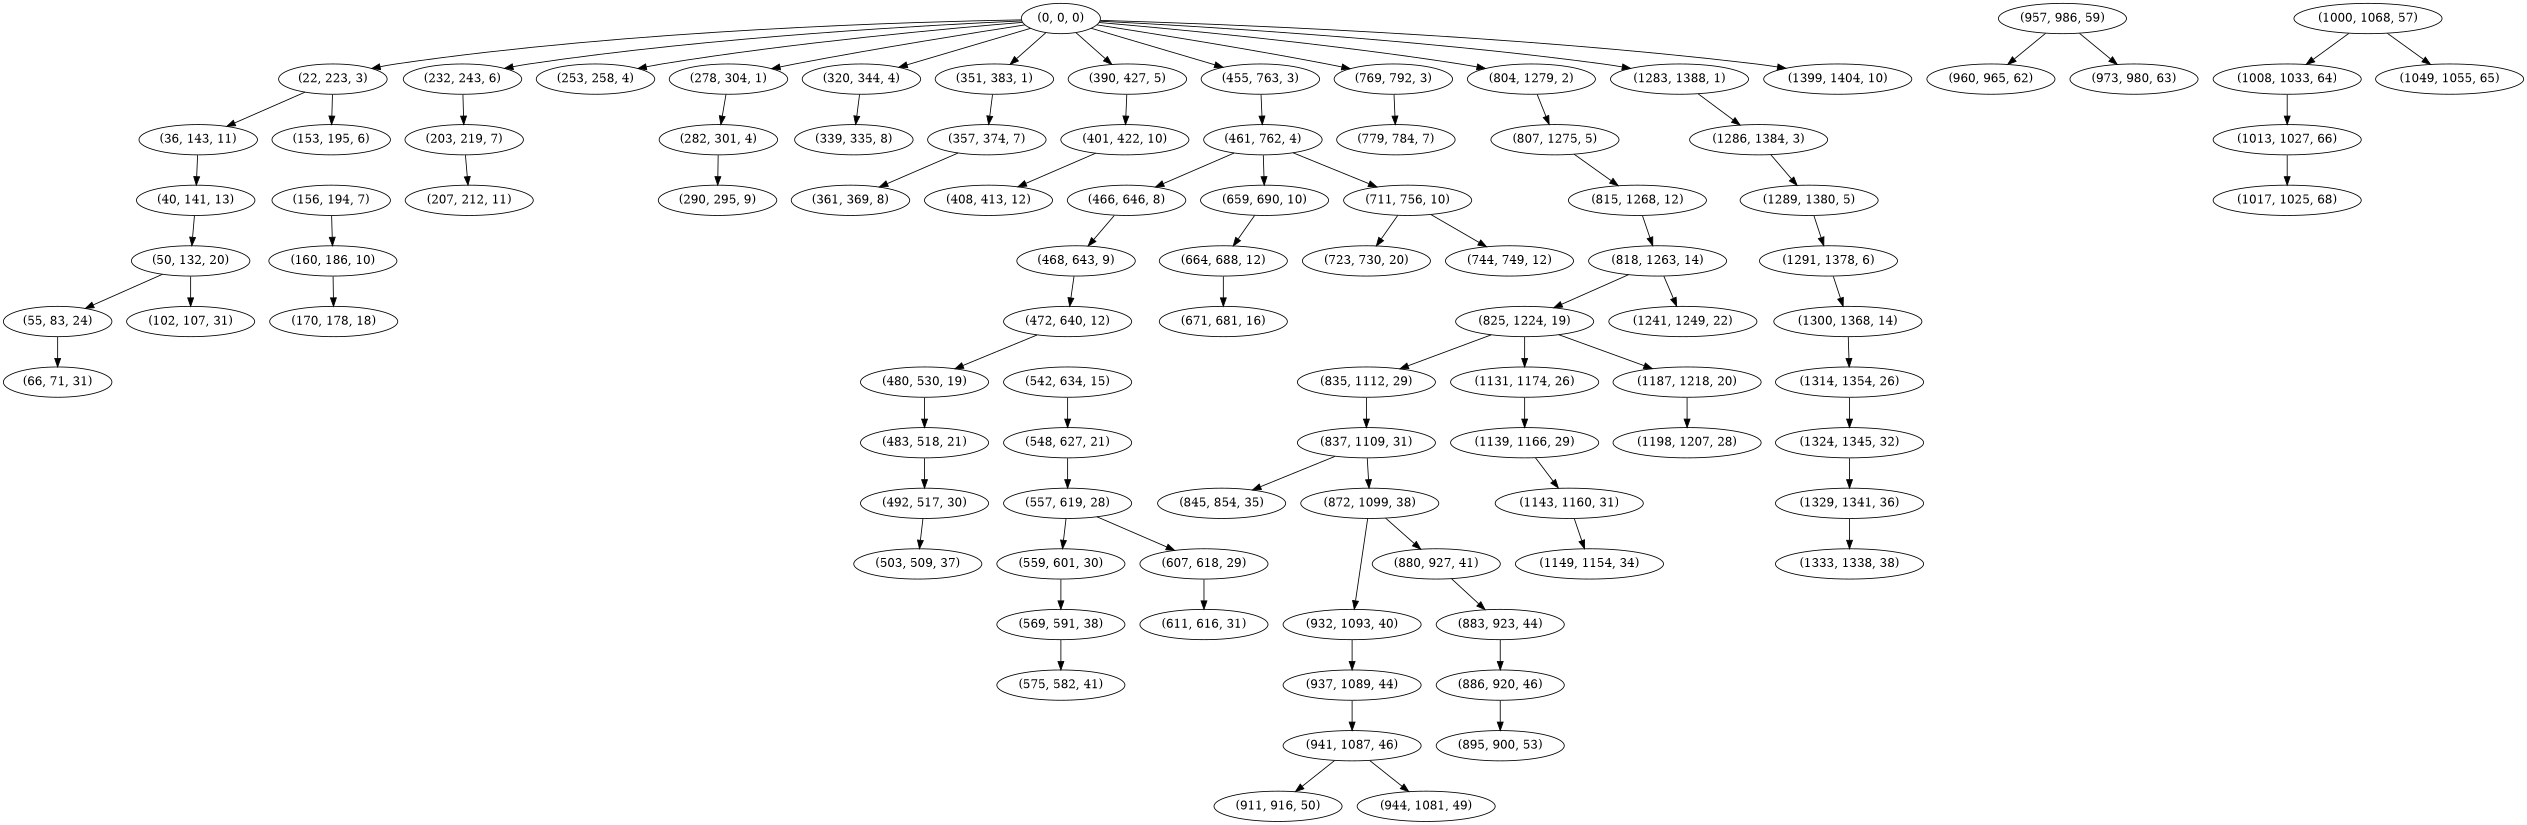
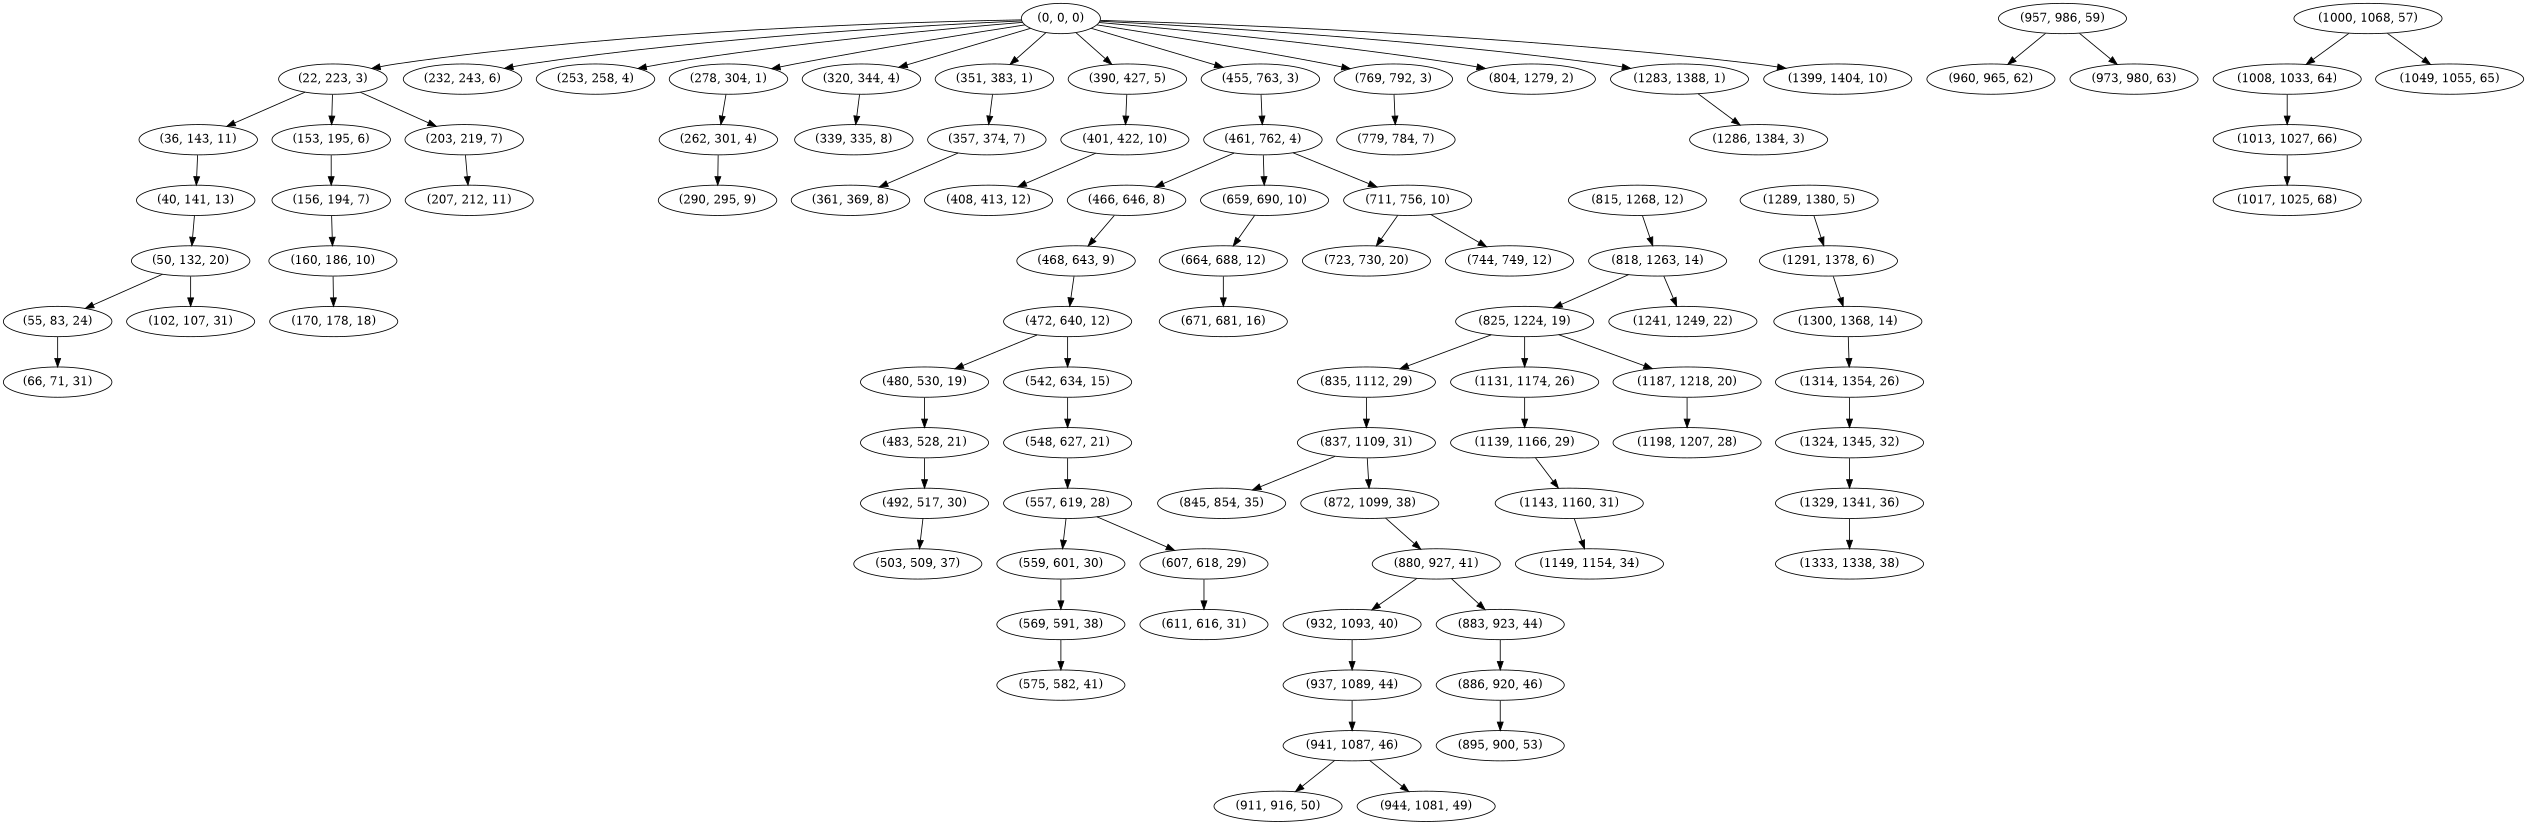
(463, 105) -> (394, 108)
(718, 140) -> (718, 140)
(1555, 140) -> none
none -> (331, 166)
(1781, 167) -> none
none -> (1068, 348)
(925, 443) -> (925, 443)
(1362, 560) -> (1398, 592)
